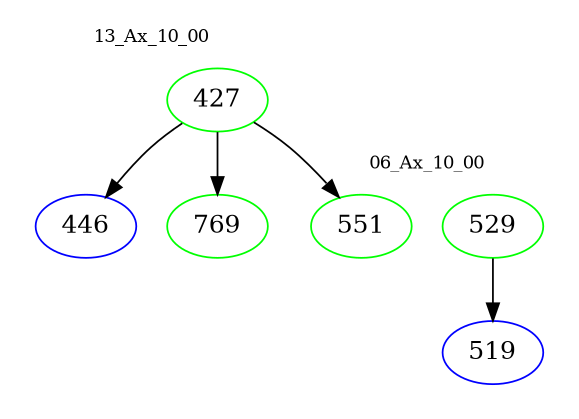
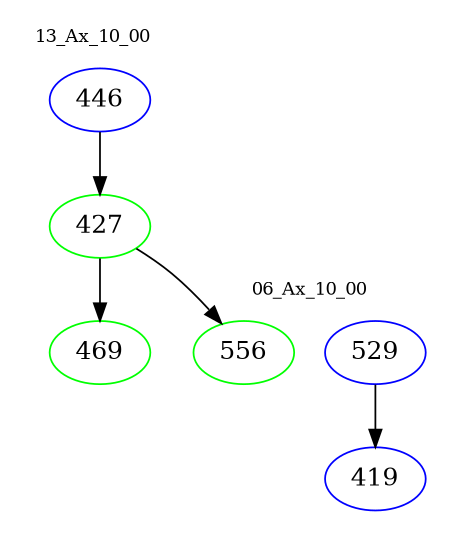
(147, 151) -> (100, 155)
(218, 226) -> (100, 353)
(361, 226) -> (244, 353)
(493, 226) -> (375, 353)
(493, 353) -> (375, 479)
